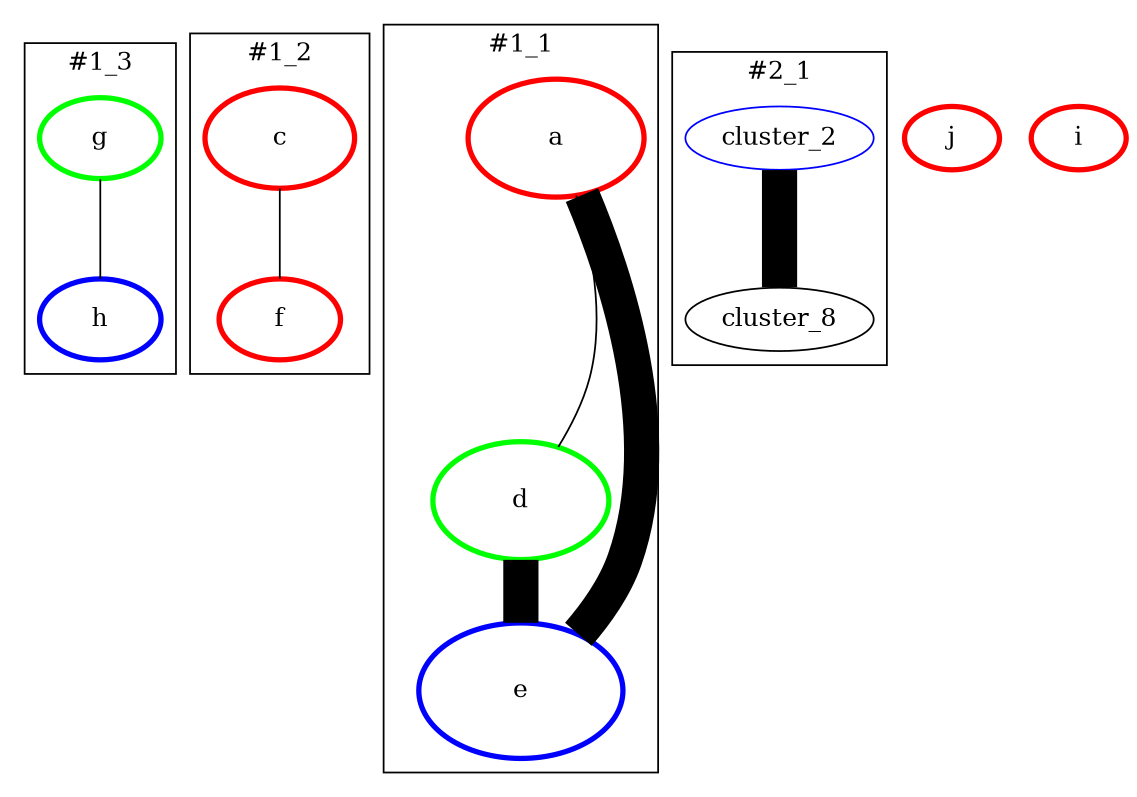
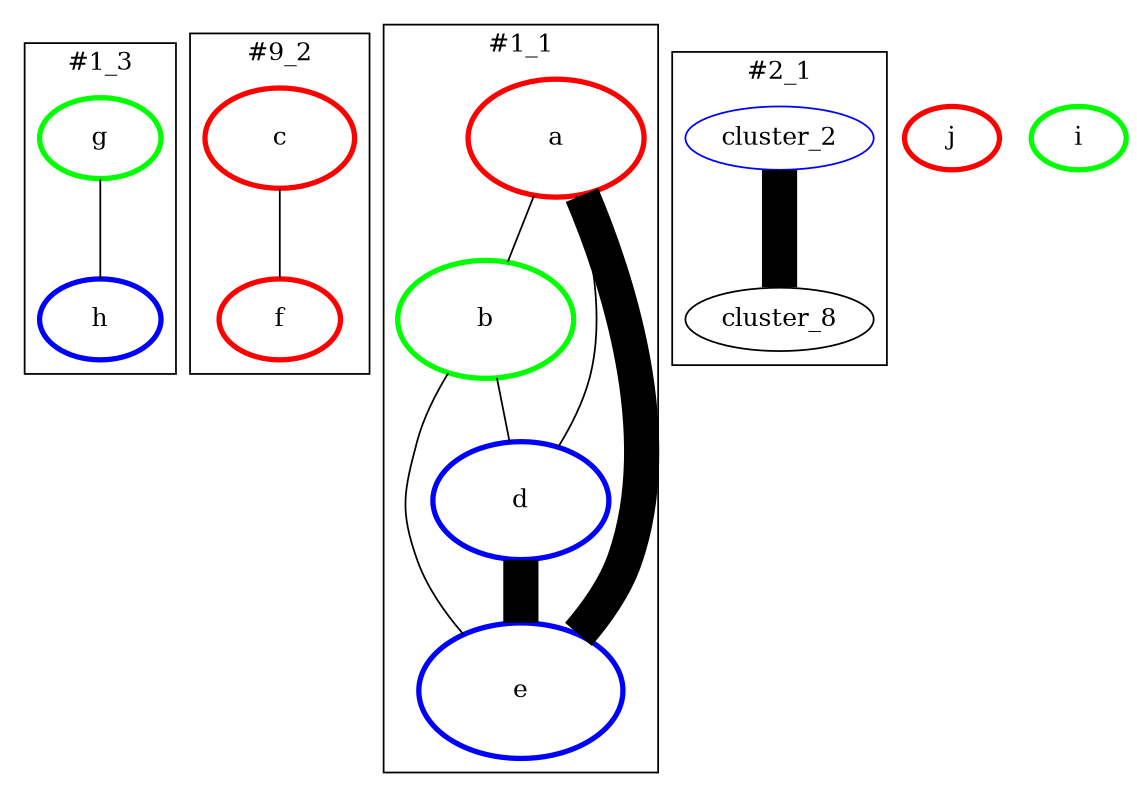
(280, 54) -> (280, 54)
(1079, 138) -> (1079, 138)
none -> (486, 319)
(521, 501) -> (521, 501)
